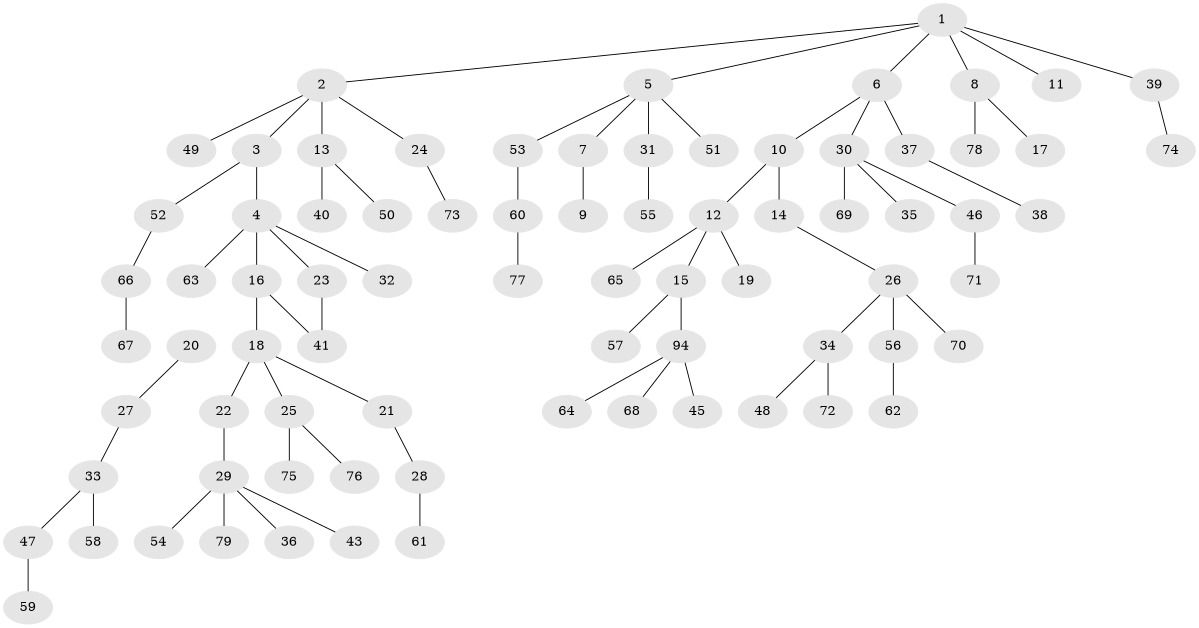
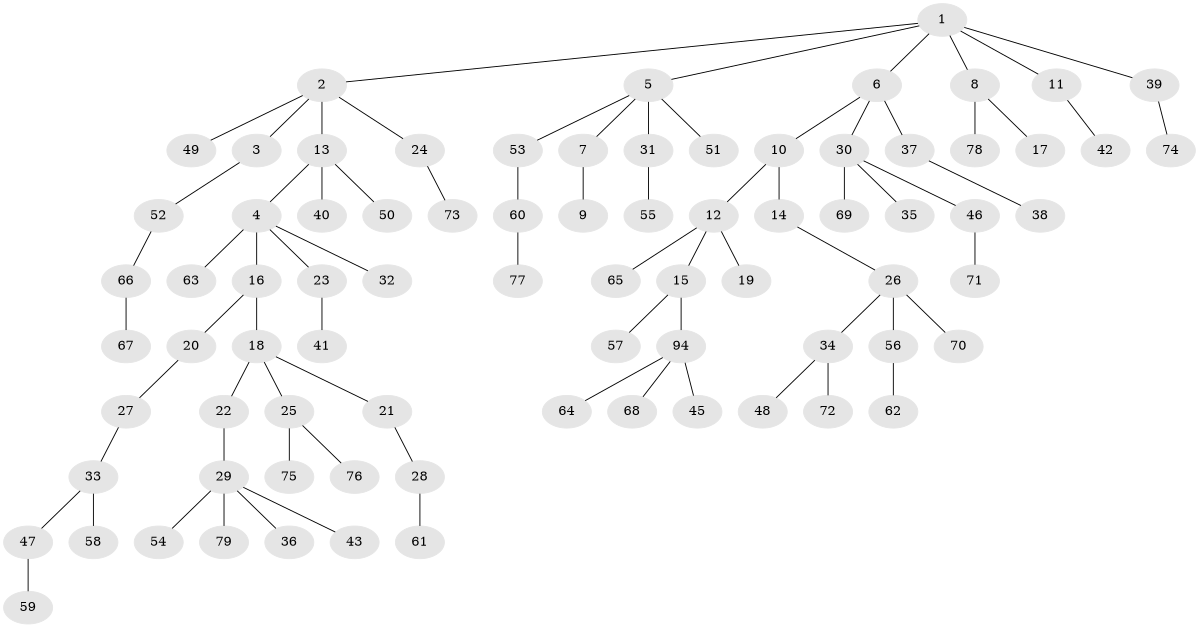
none -> (1106, 151)
(257, 183) -> (289, 183)
(289, 314) -> (224, 314)
